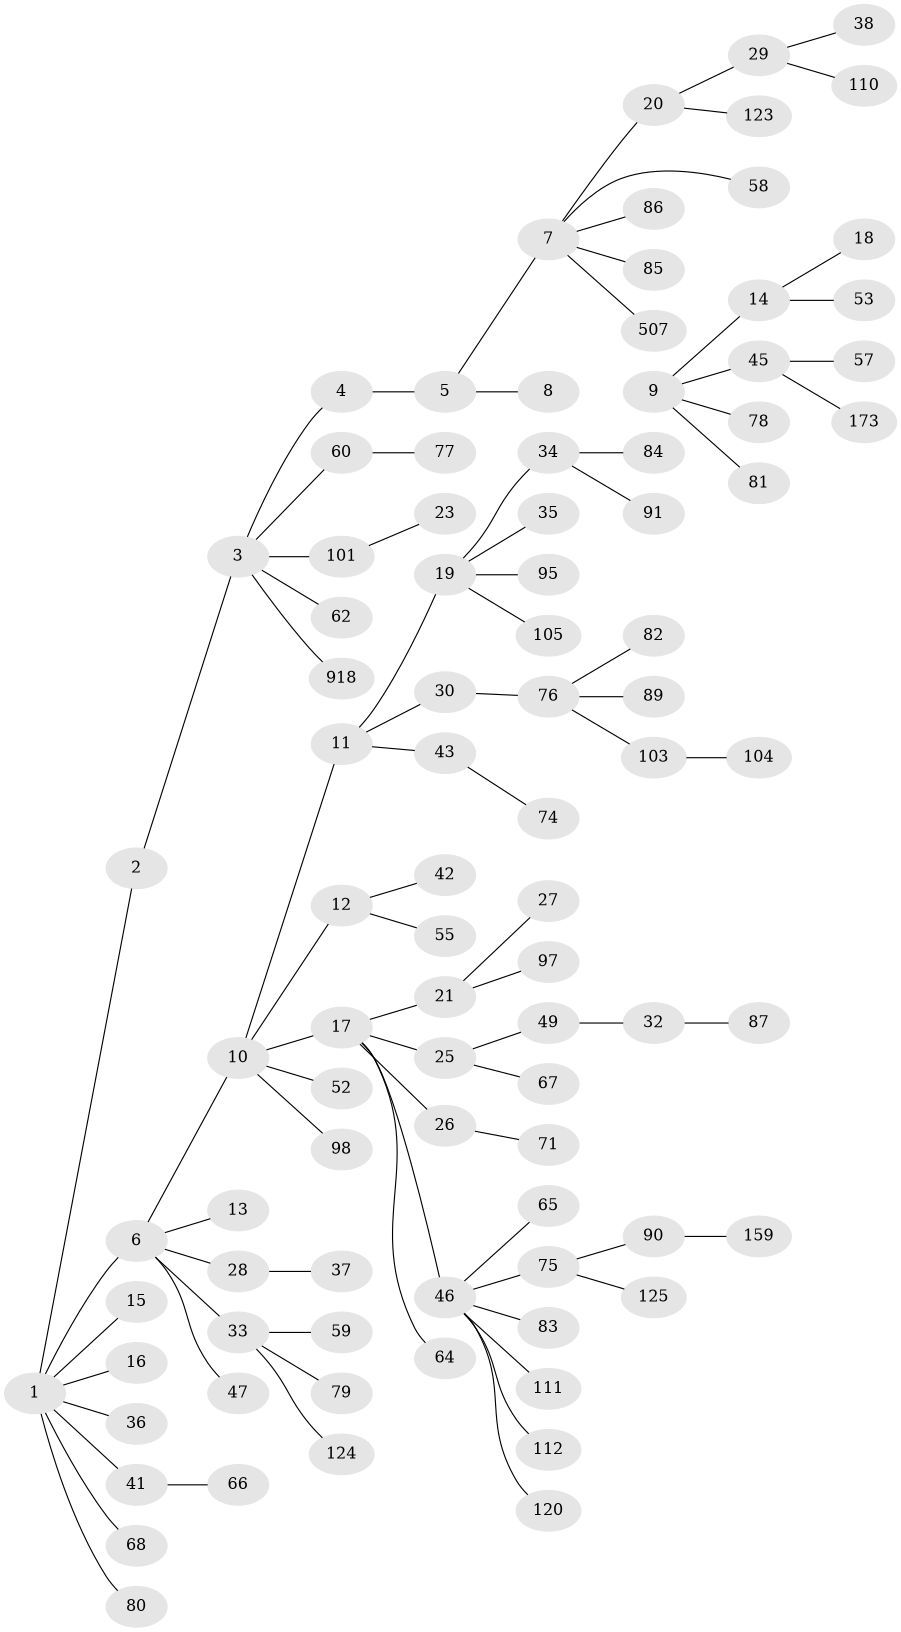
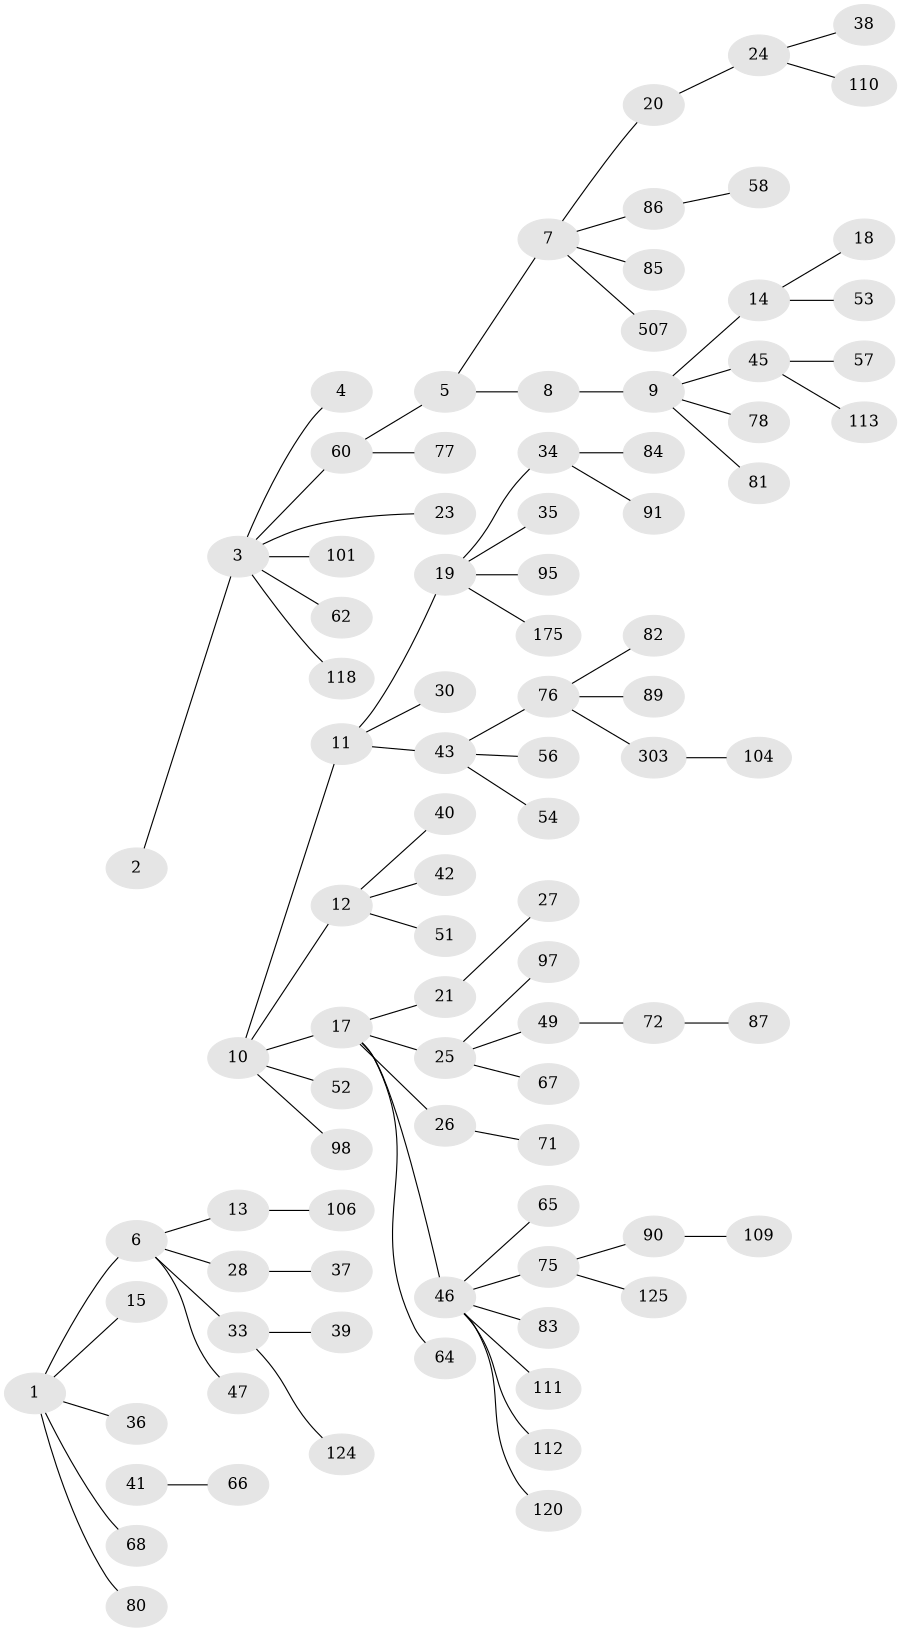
(759, 55) -> (759, 55)
(759, 116) -> none
(640, 174) -> (706, 198)
(394, 392) -> (394, 422)
none -> (601, 392)
(864, 422) -> (864, 422)
(394, 535) -> (337, 521)
(549, 636) -> (549, 636)
(342, 679) -> (342, 679)
(497, 694) -> (497, 725)
none -> (549, 758)
(654, 758) -> (654, 758)
none -> (445, 814)
(549, 819) -> (549, 819)
(445, 936) -> (445, 936)
(497, 980) -> (497, 1010)
(654, 1023) -> (654, 1023)
(86, 1131) -> none
(187, 1150) -> none
none -> (342, 1210)
(759, 1236) -> (759, 1236)
(342, 1332) -> (342, 1332)
(137, 1363) -> none
(342, 1393) -> none
(86, 1439) -> none
